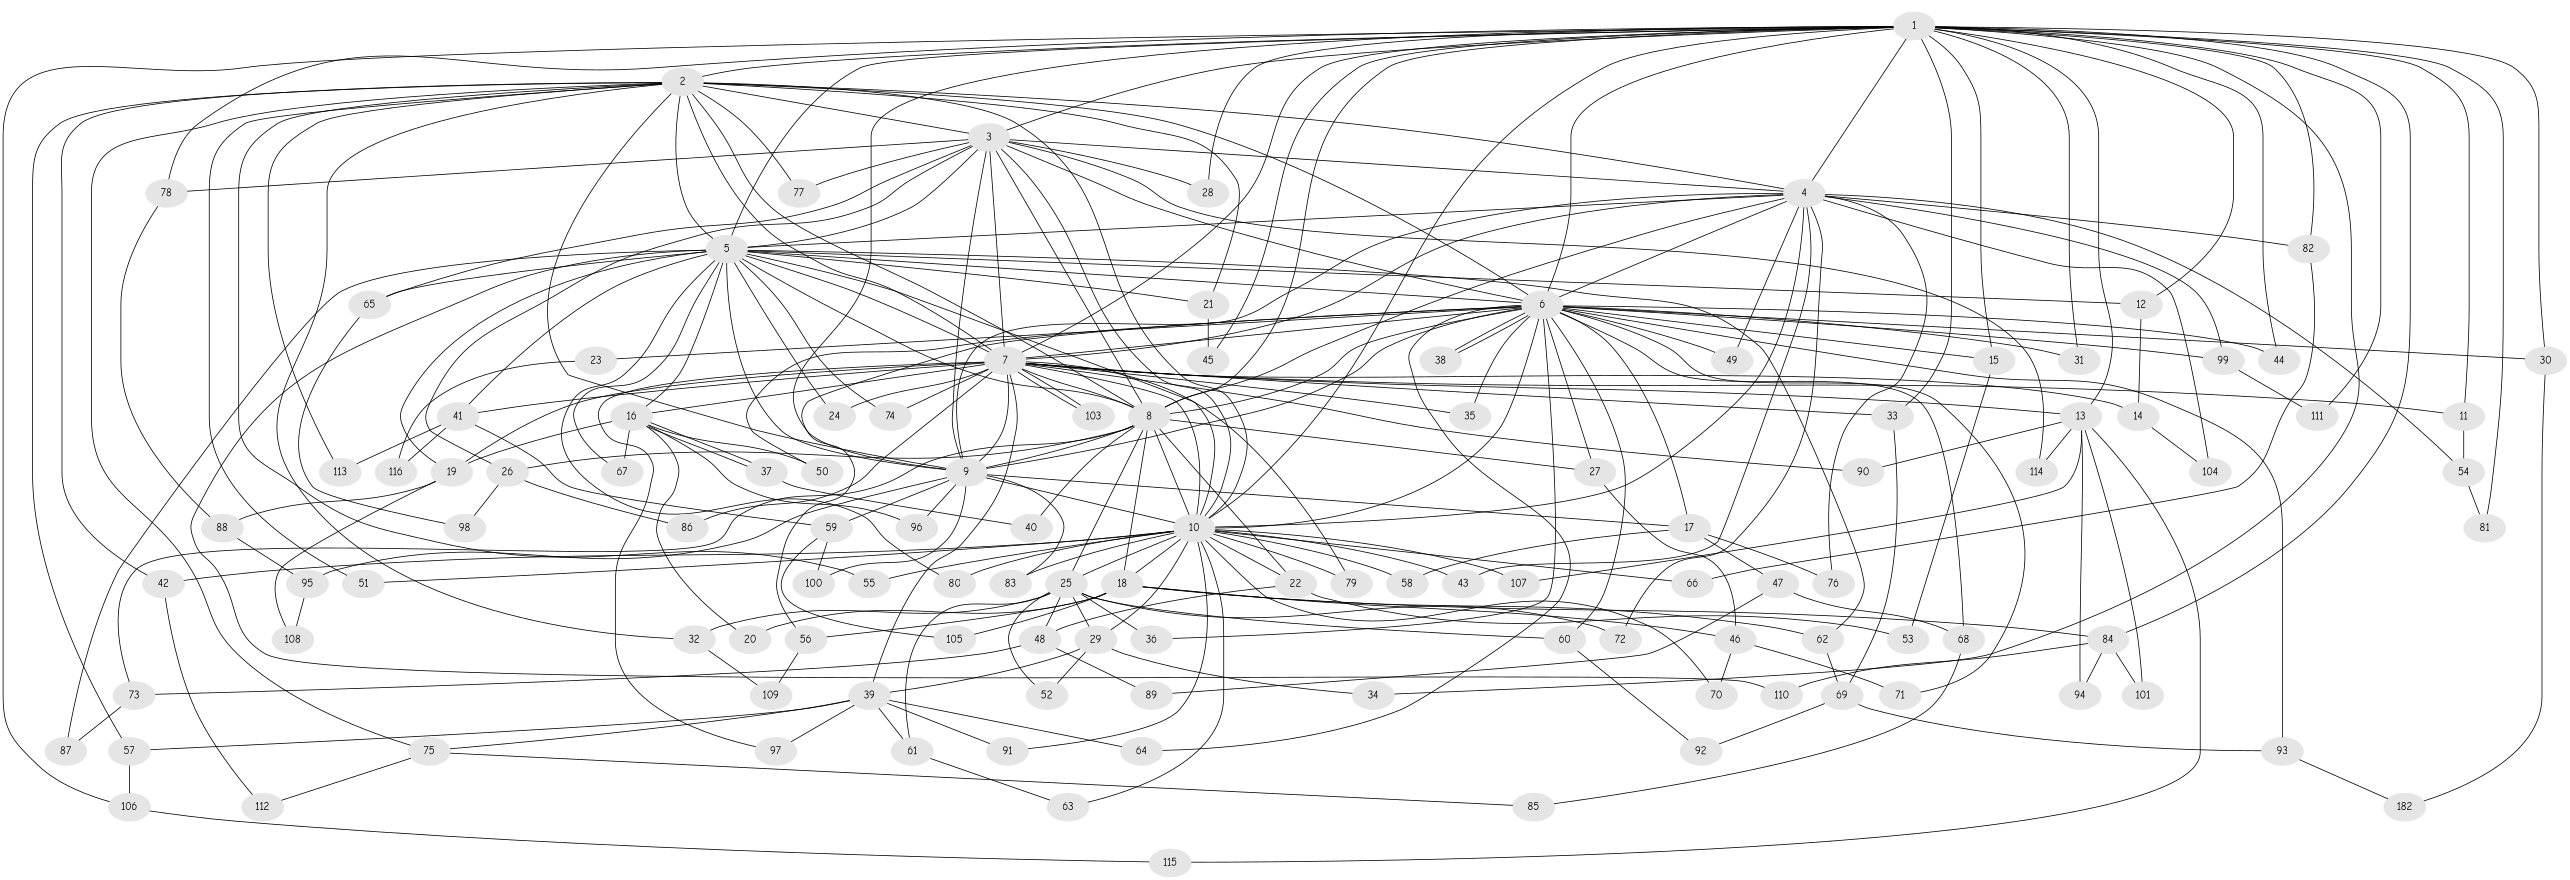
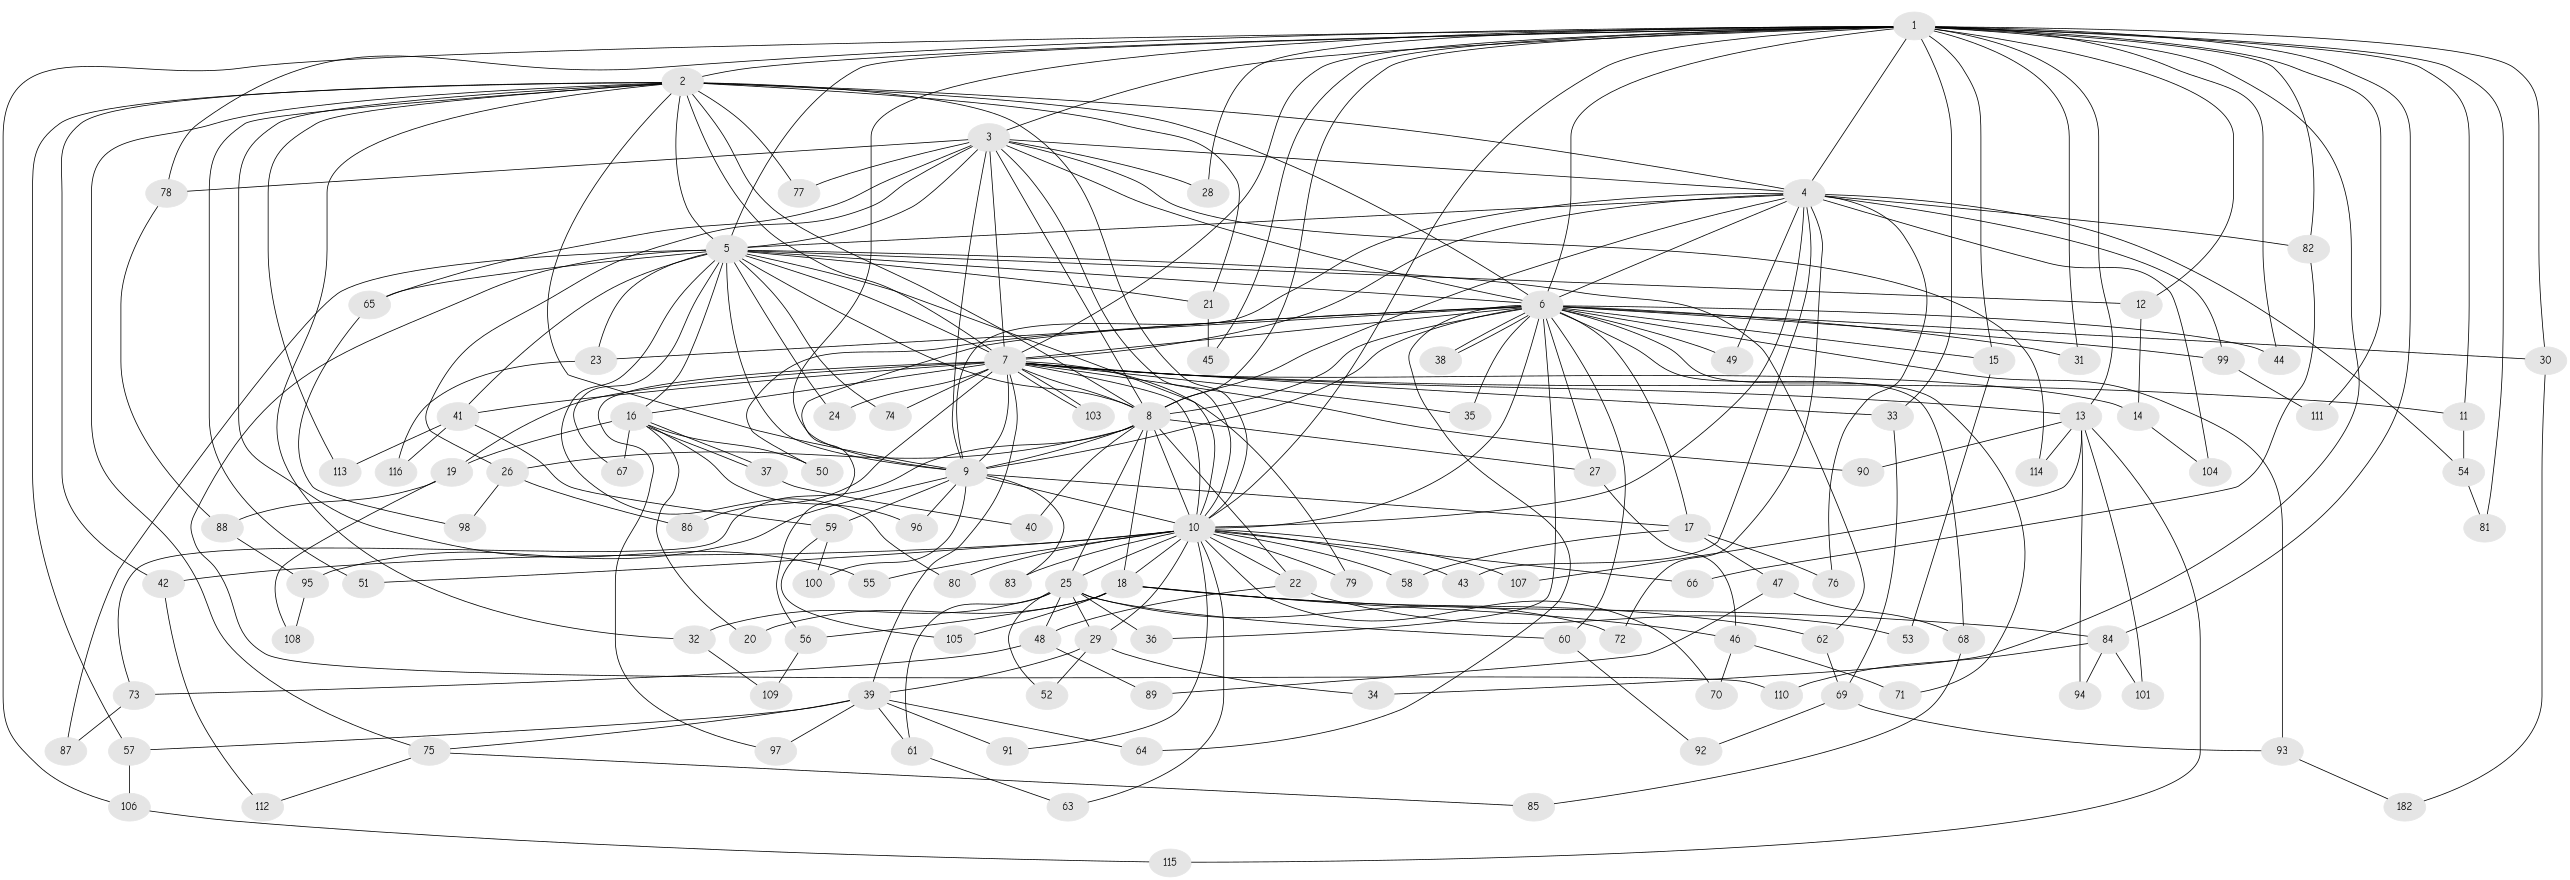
(836, 110) -> none
(503, 310) -> (637, 283)
